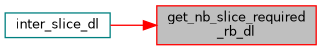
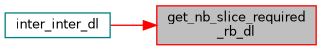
(58, 25) -> (58, 25)
